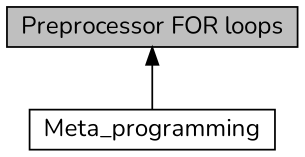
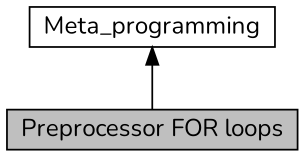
(152, 87) -> (152, 87)
